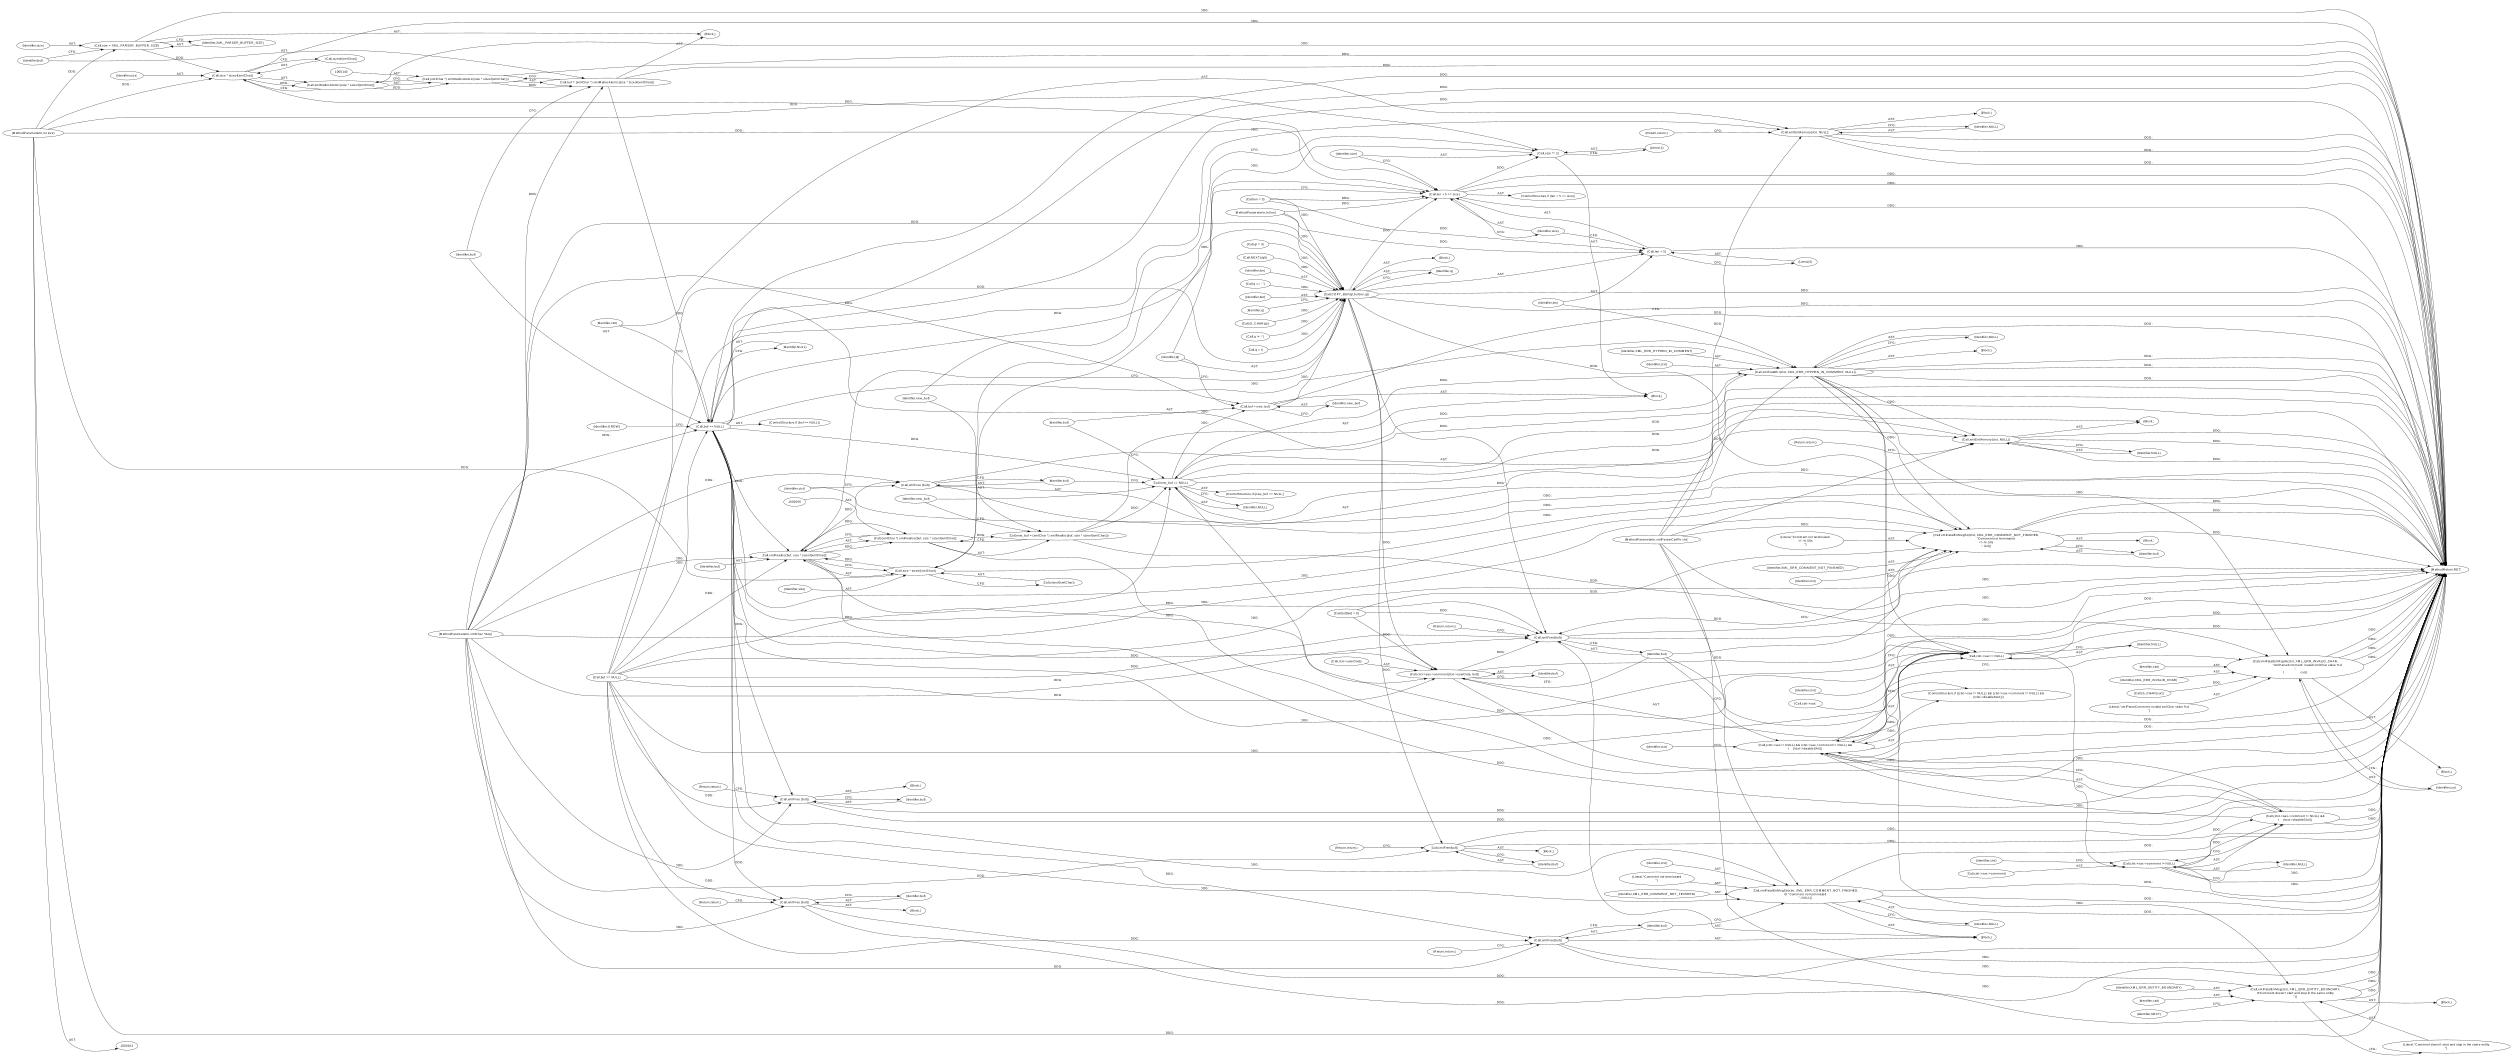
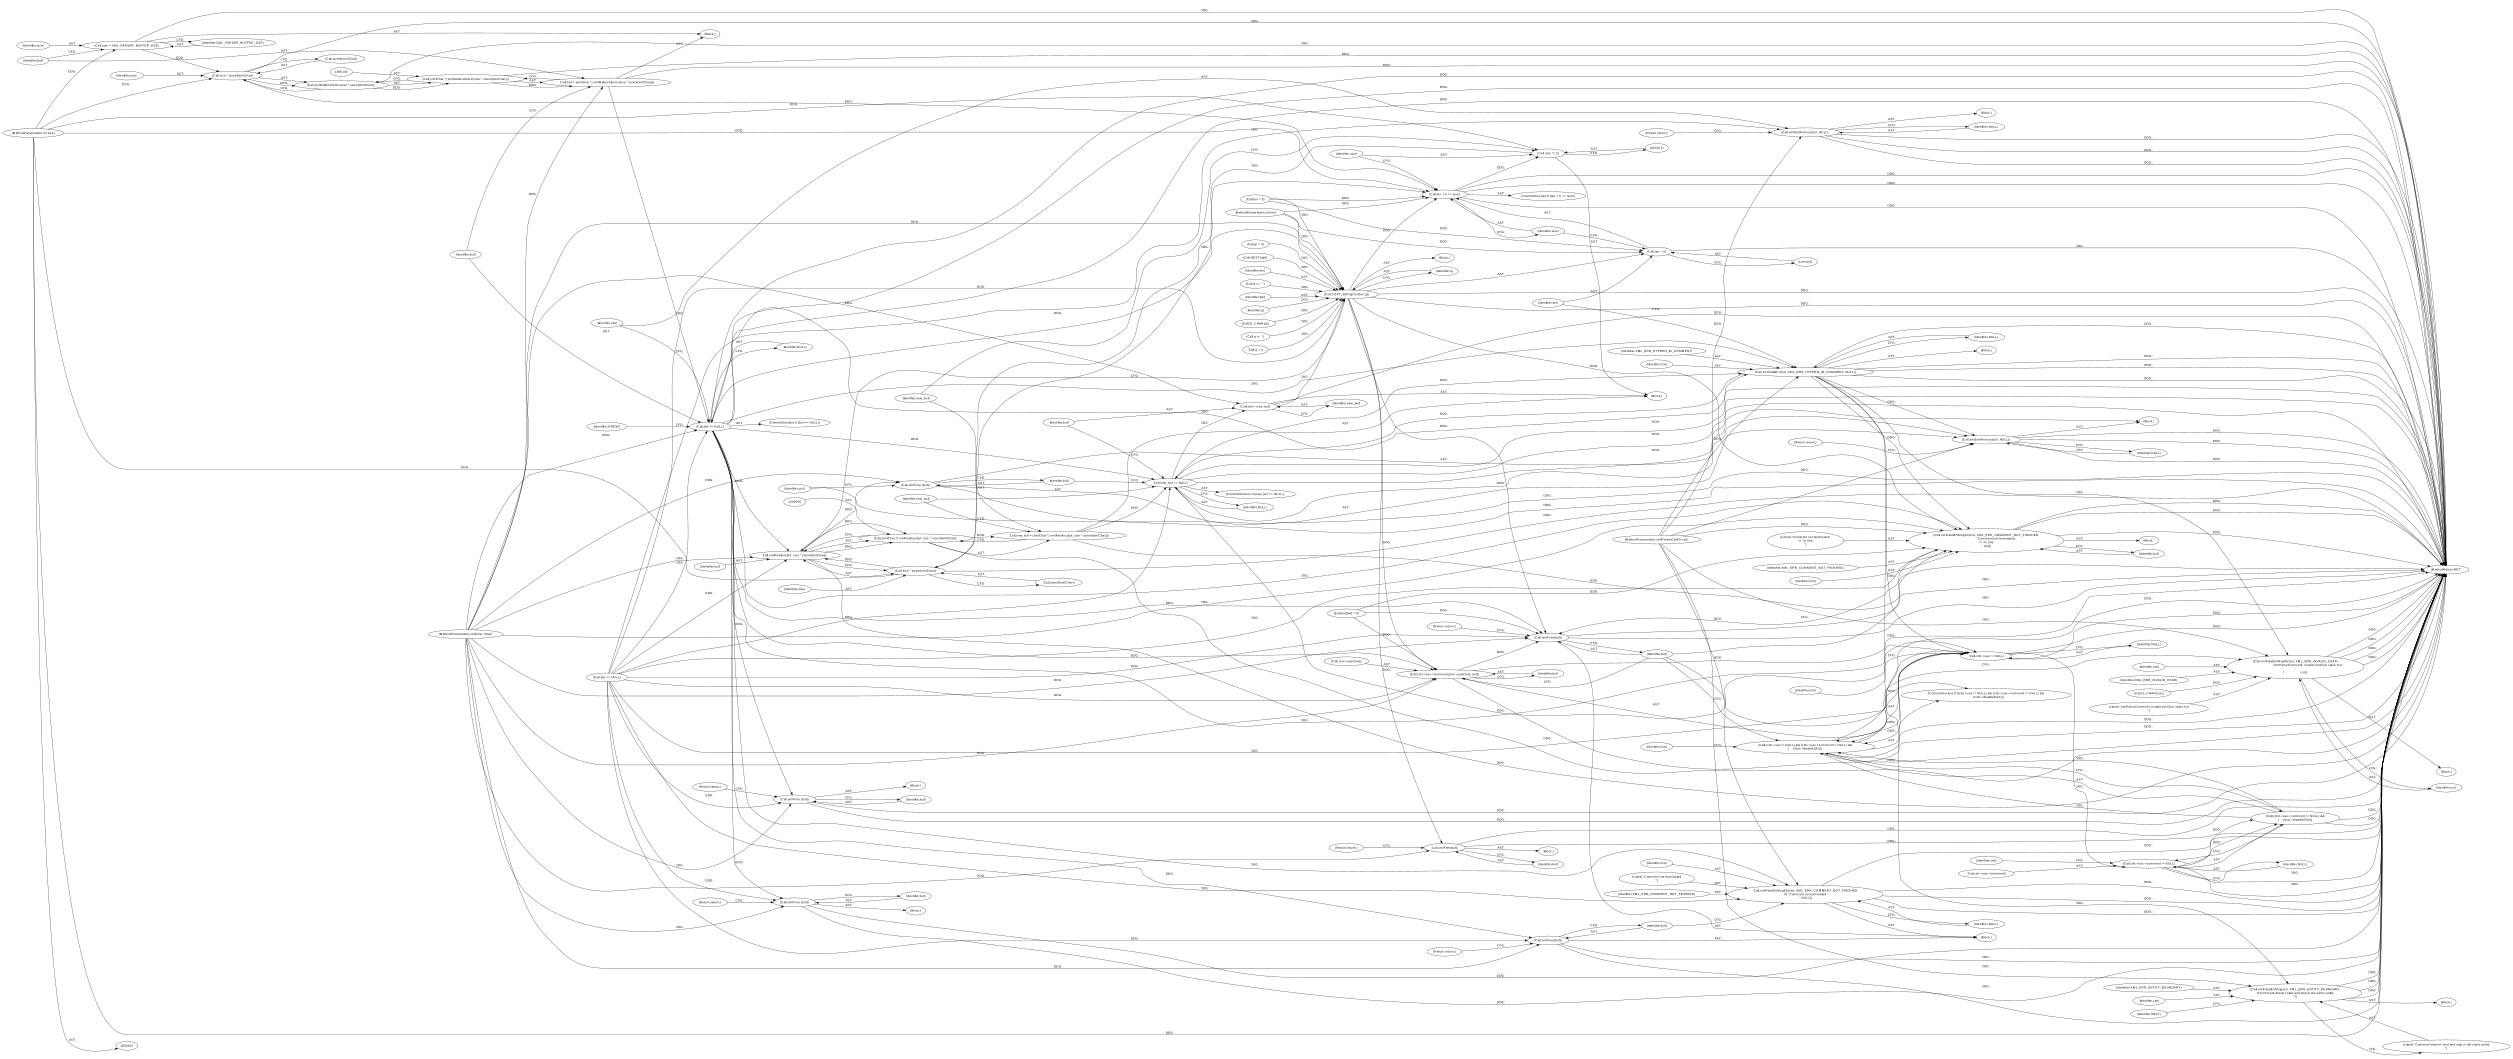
(1170, 357) -> none
(1118, 616) -> (926, 760)
(1805, 704) -> none
